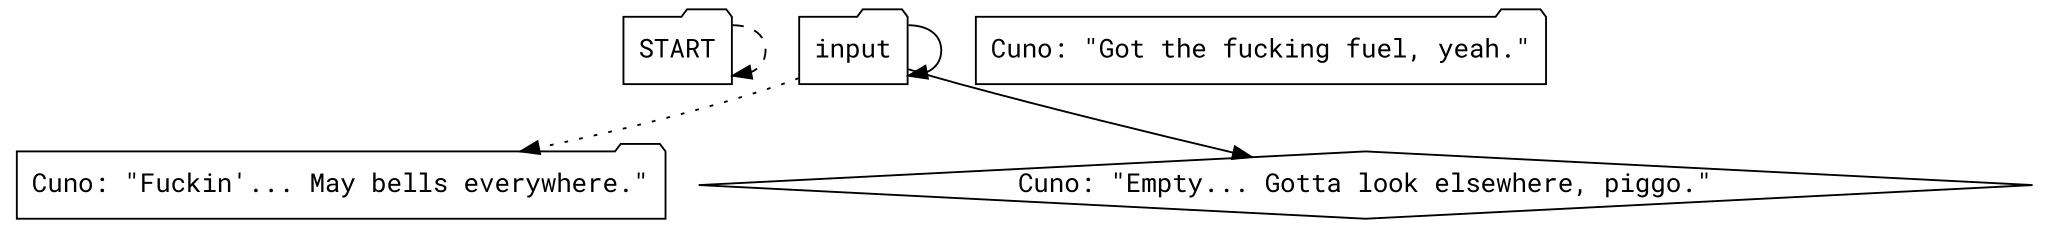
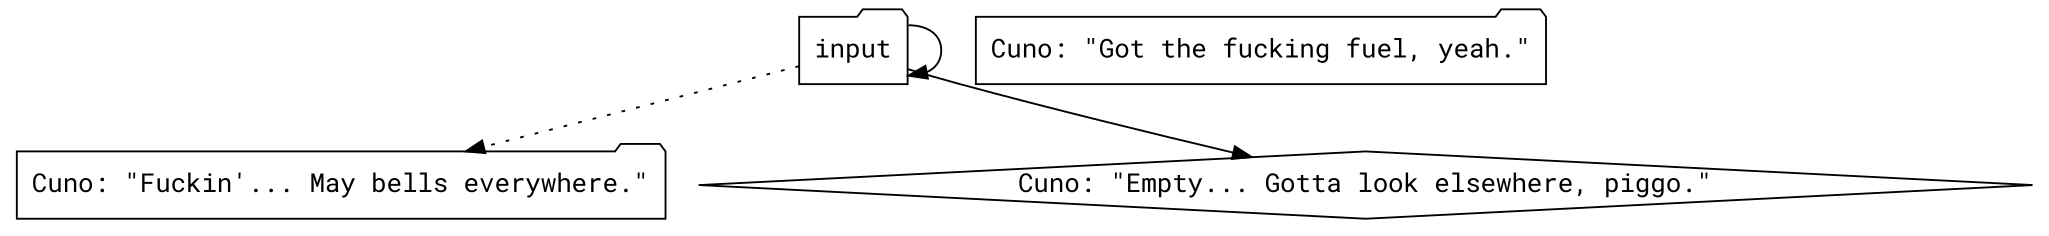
(678, 50) -> none
